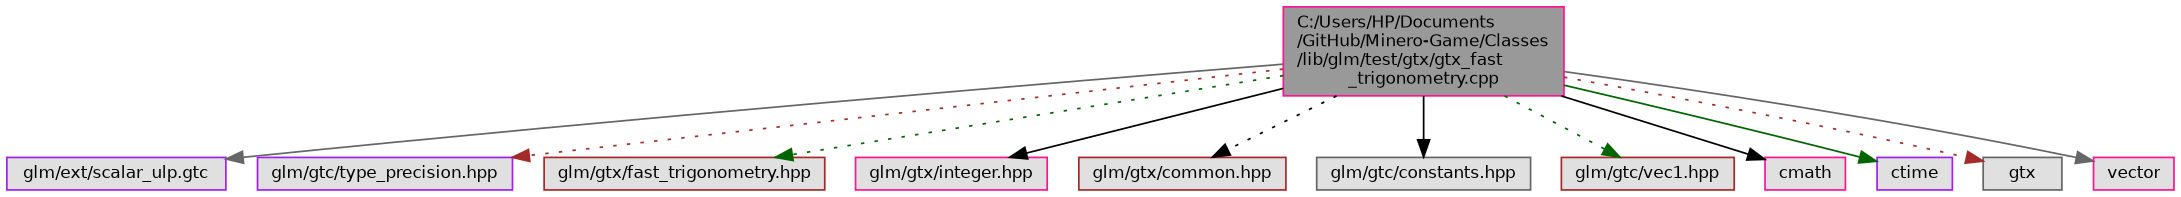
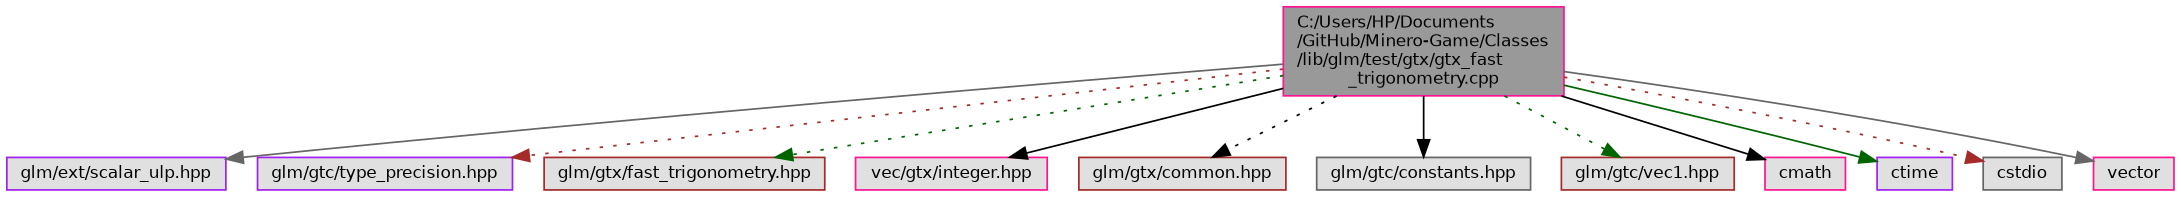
(116, 174) -> (116, 174)
(951, 174) -> (951, 174)
(2023, 174) -> (2023, 174)
